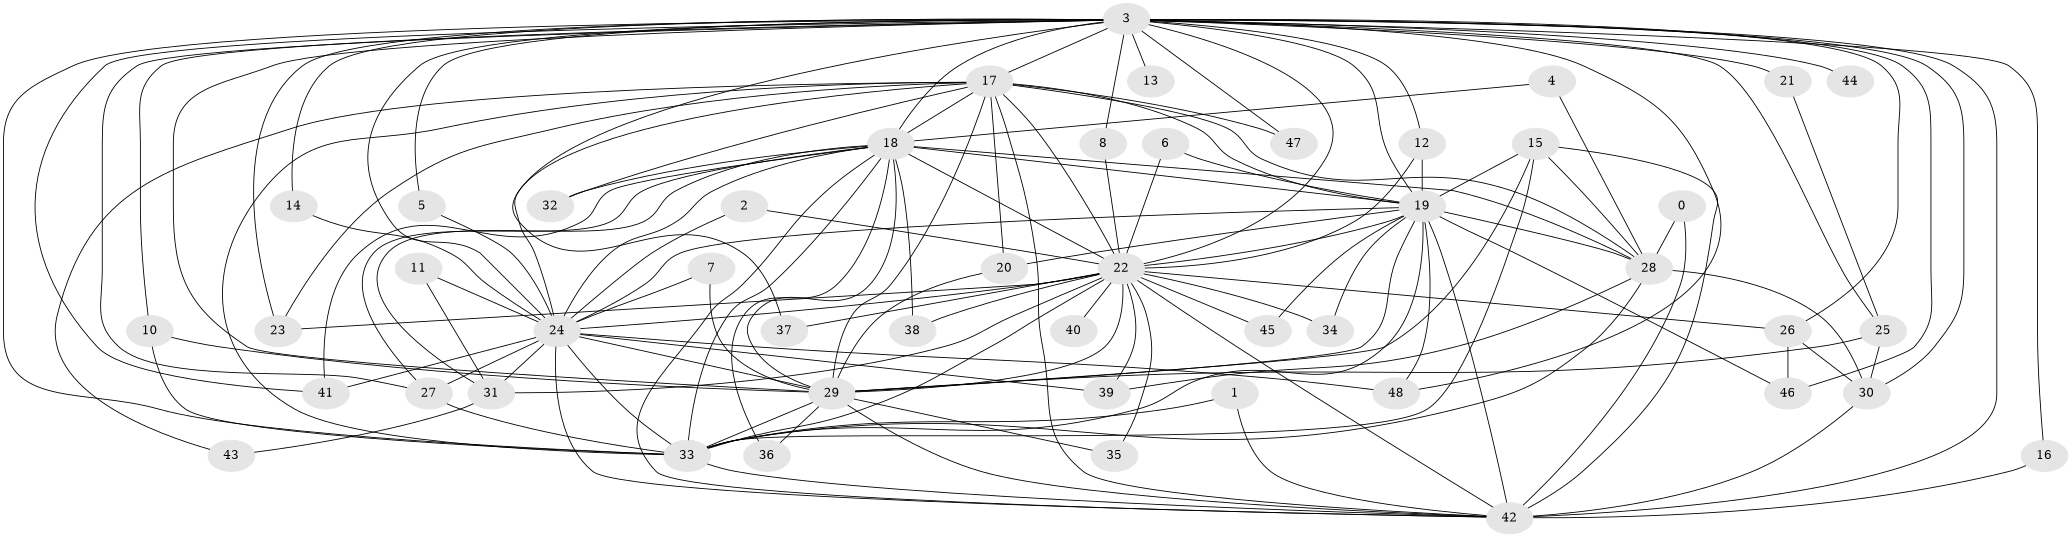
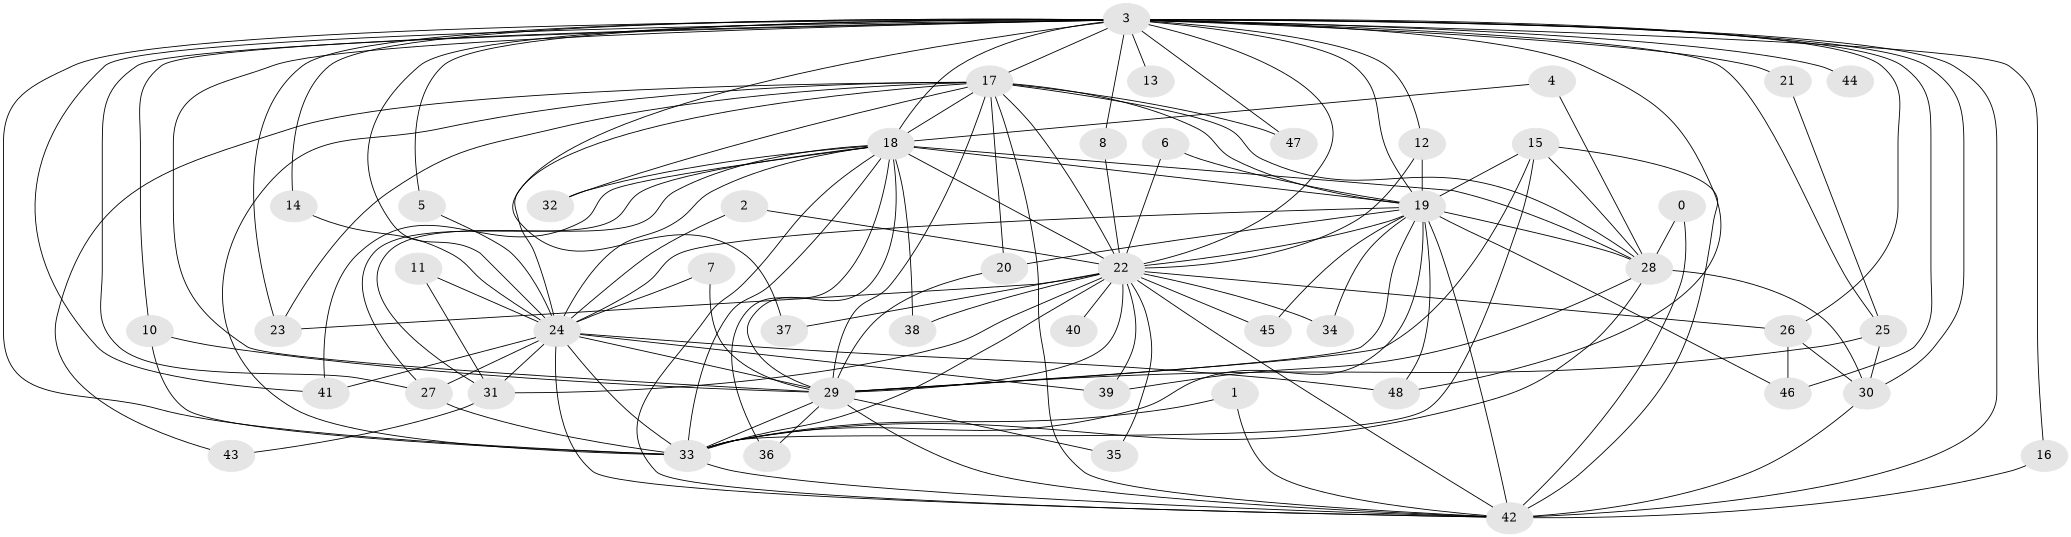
(840, 306) -> none
